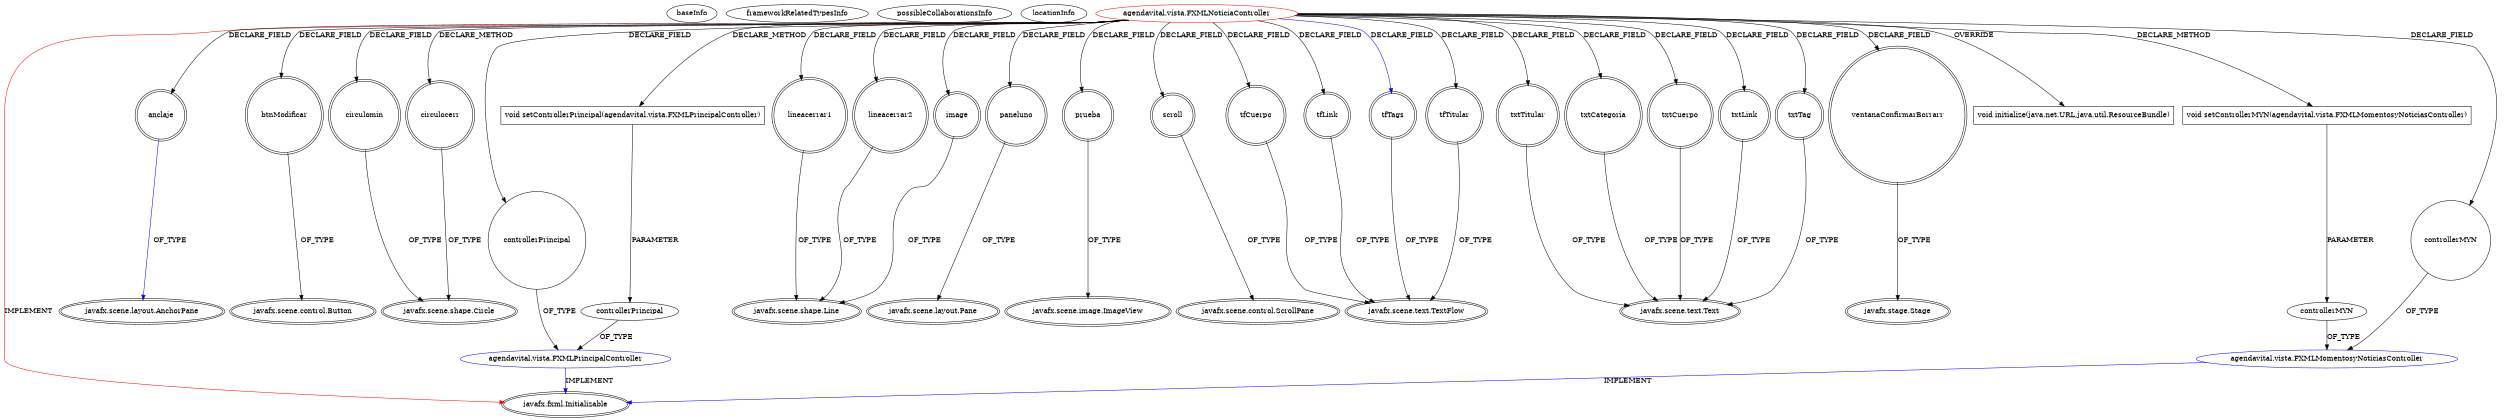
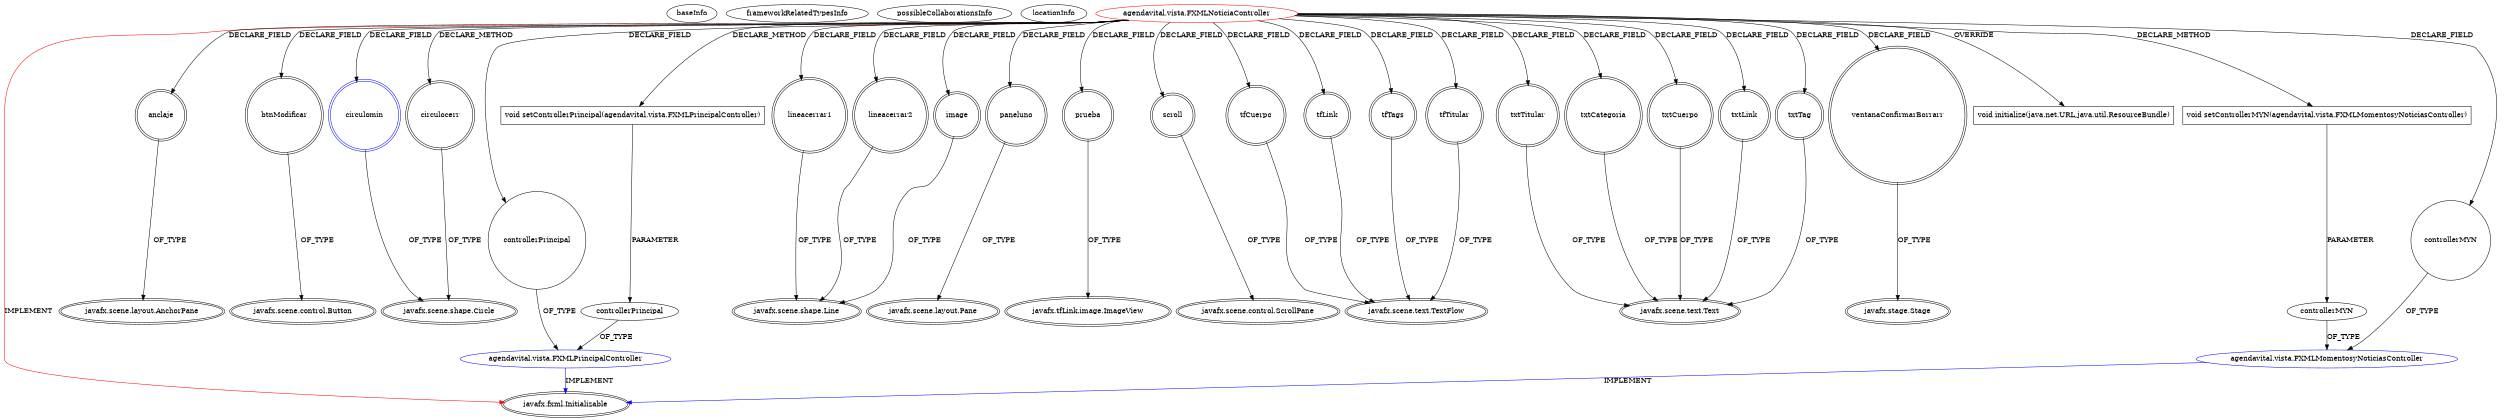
(1354, 28) -> (1354, 28)
(365, 115) -> (365, 115)
(151, 217) -> (151, 217)
(1088, 311) -> (1088, 311)
